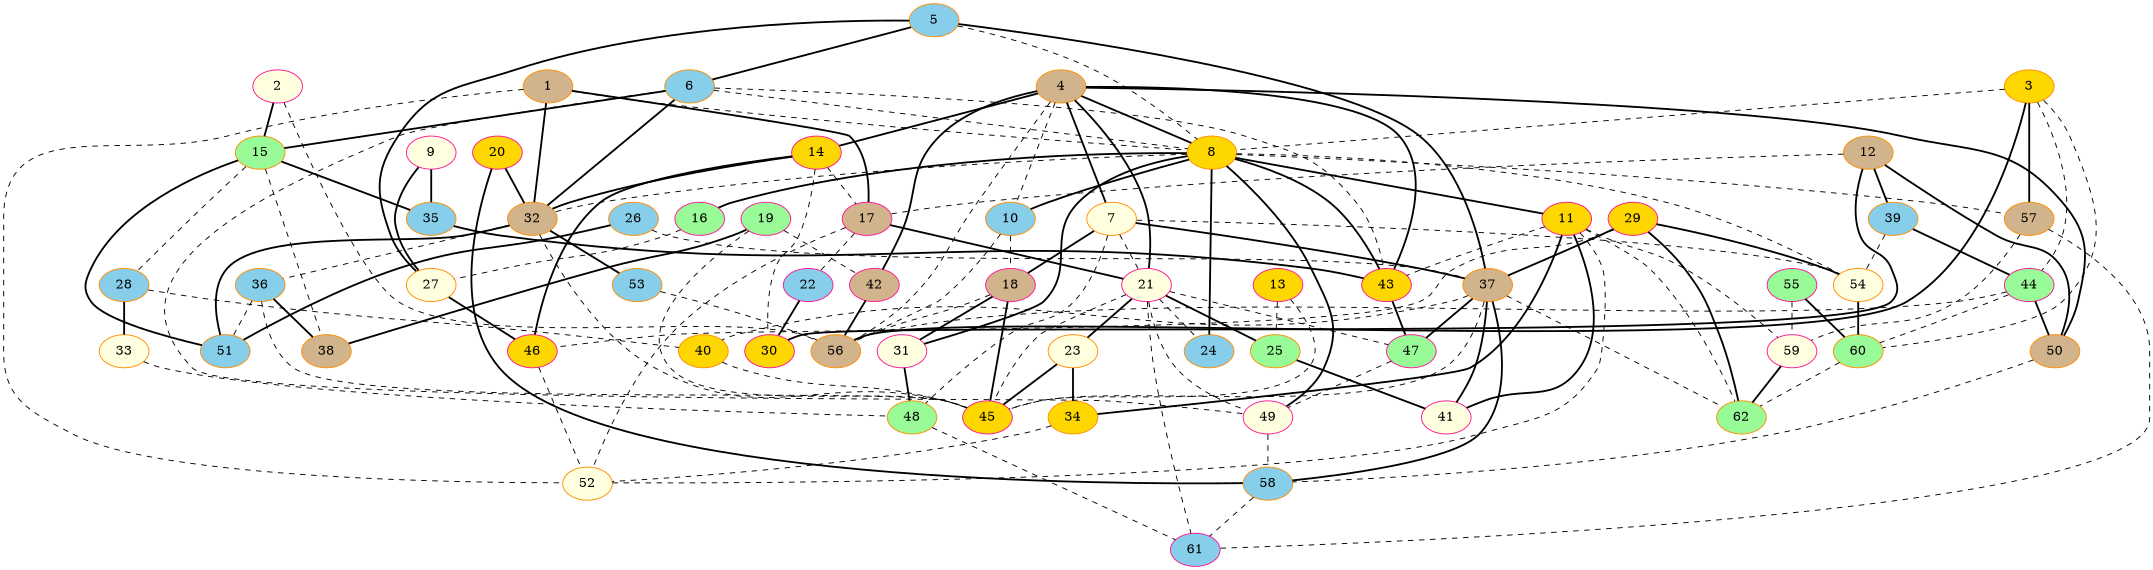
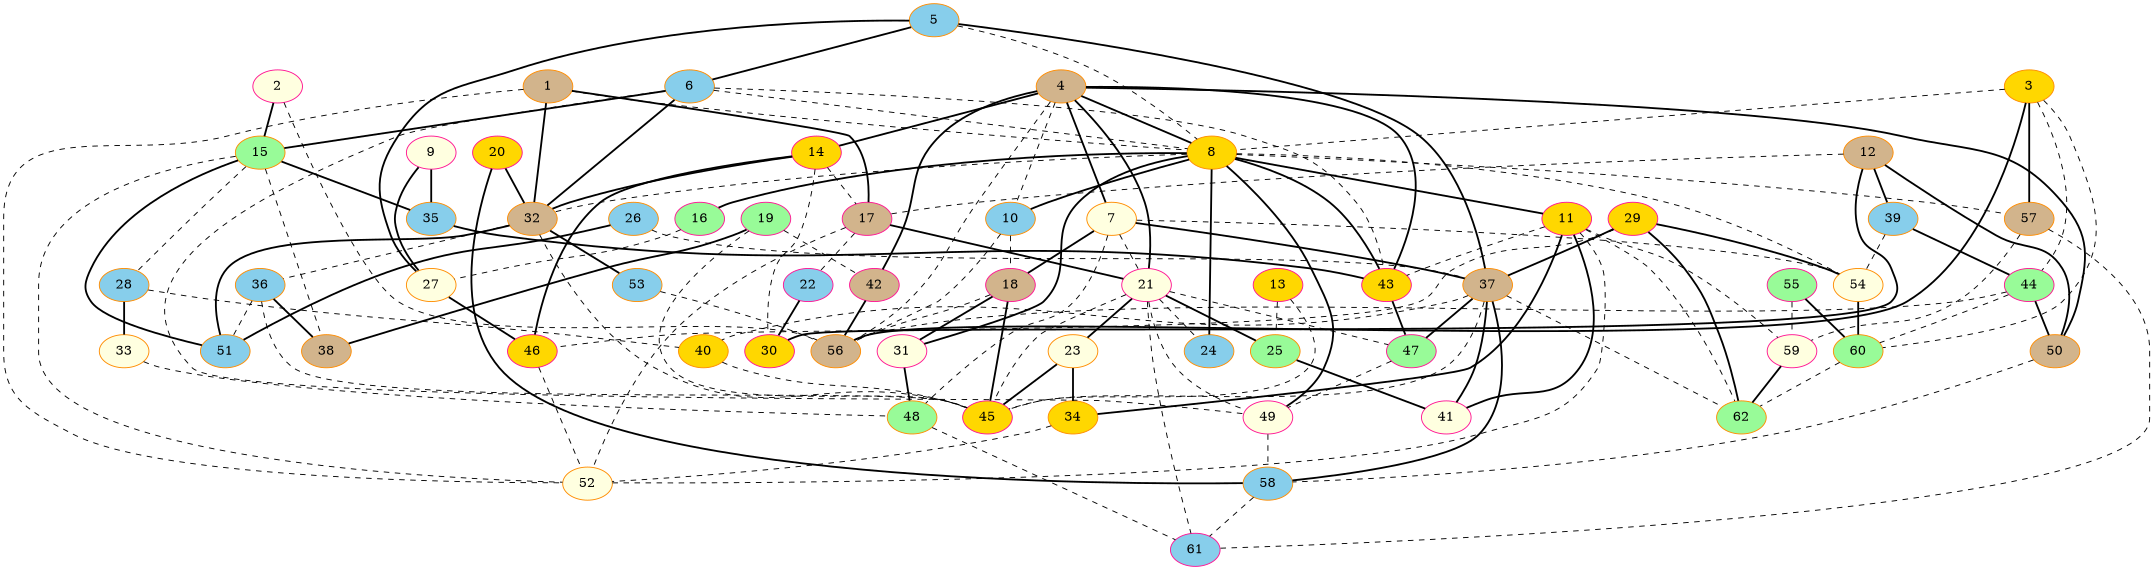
none -> (126, 425)
